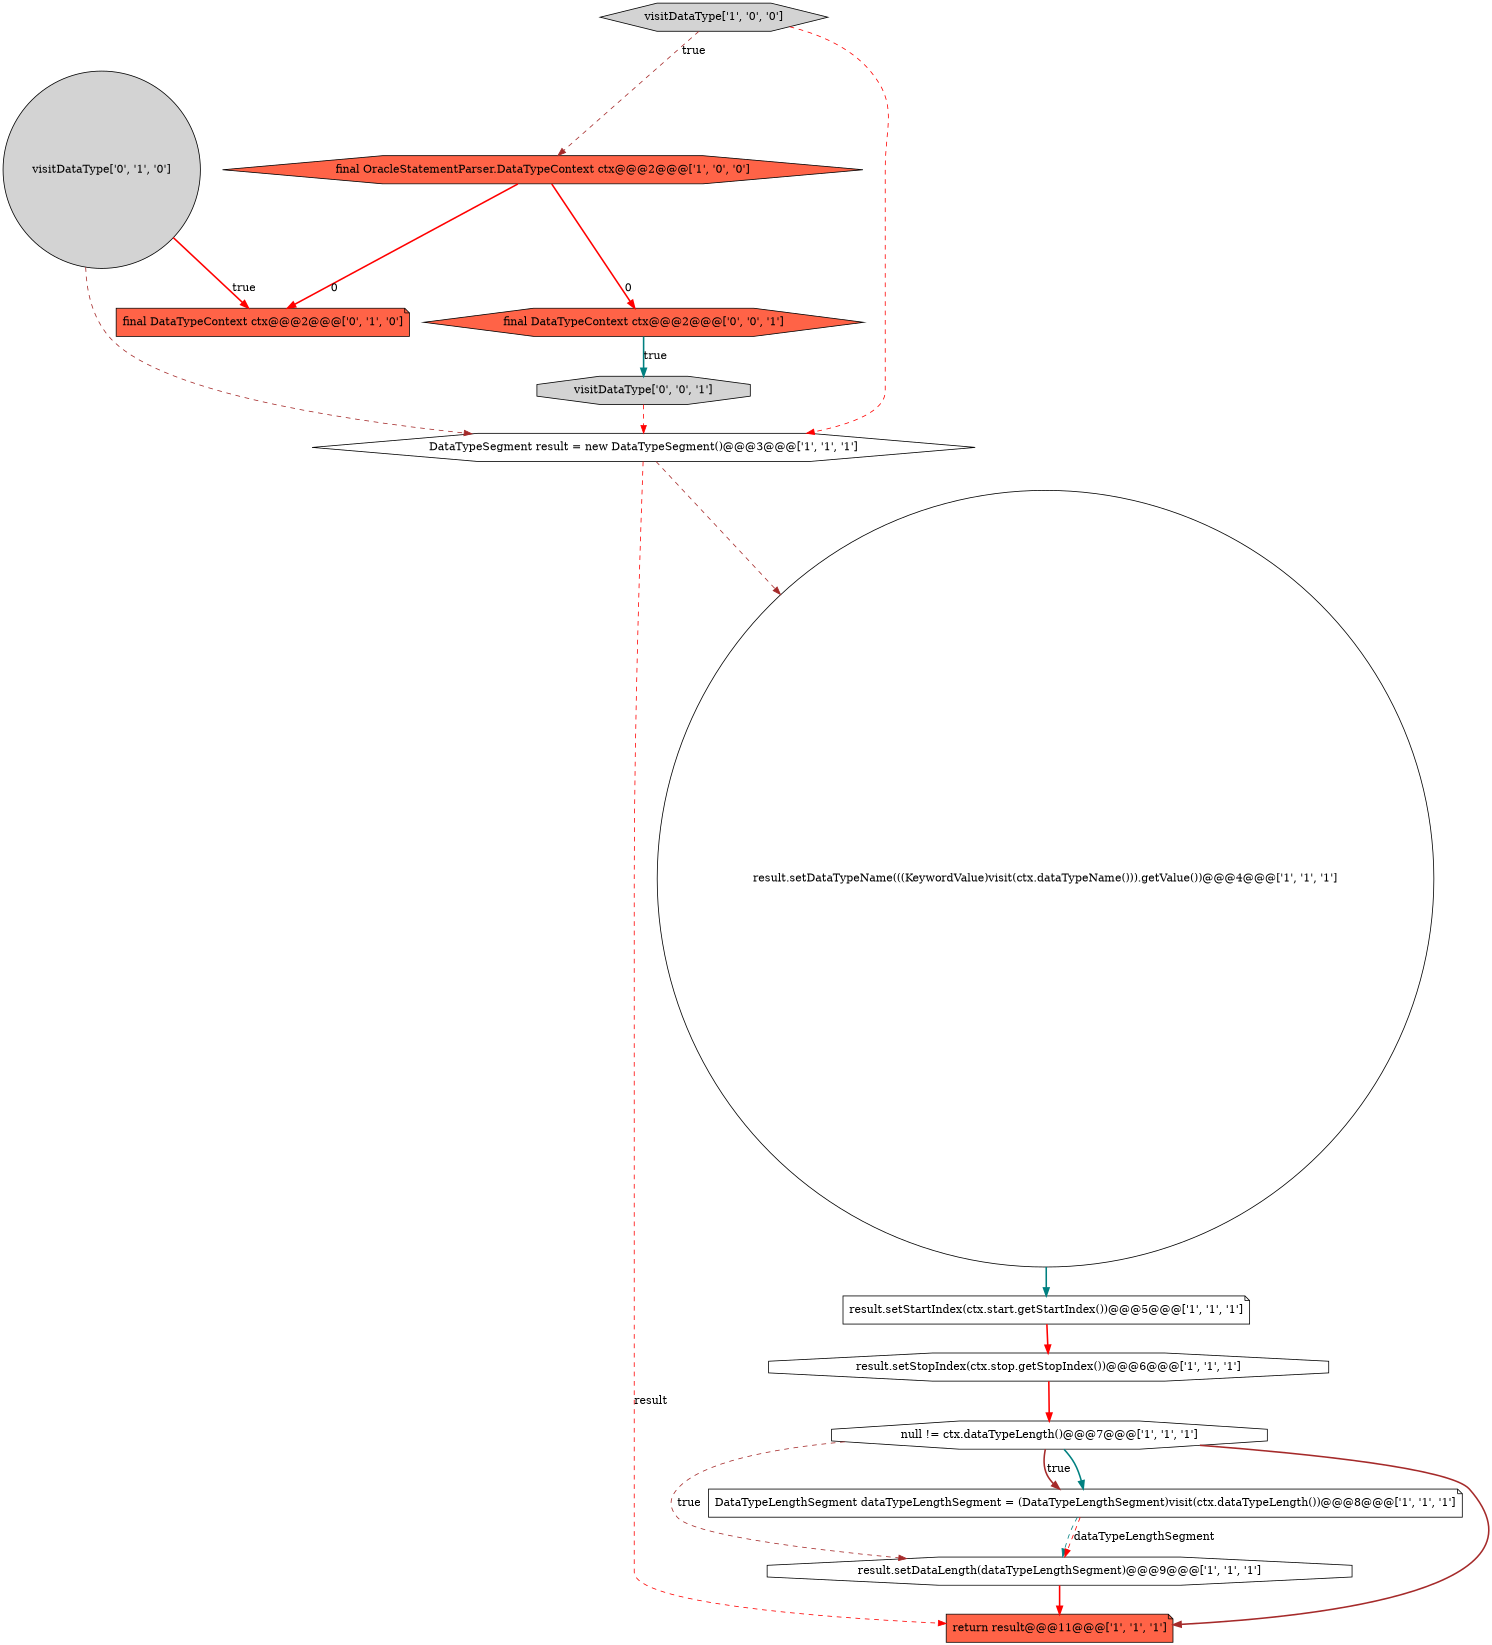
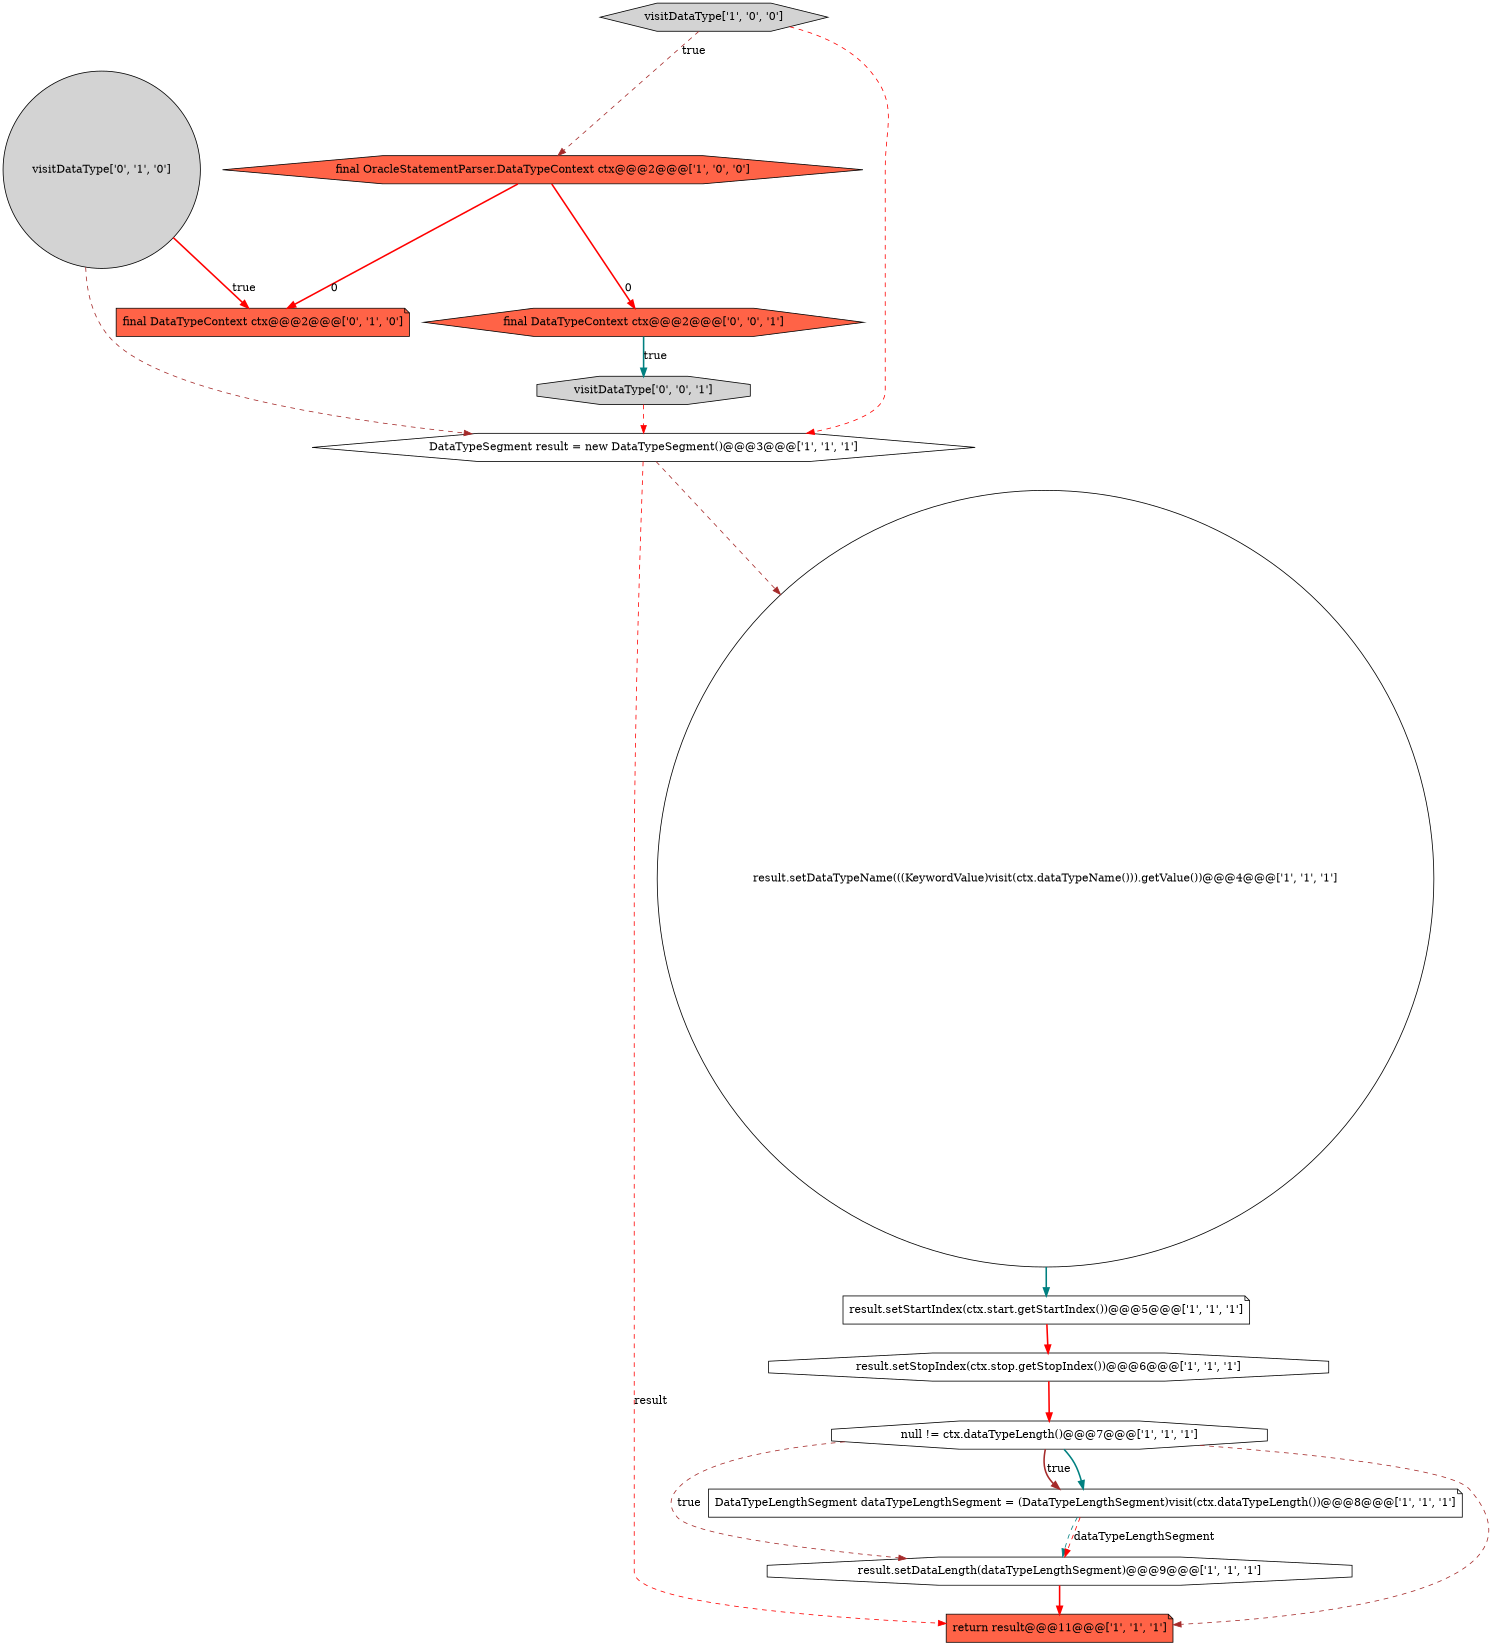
(1485, 1538) -> (1485, 1538)
